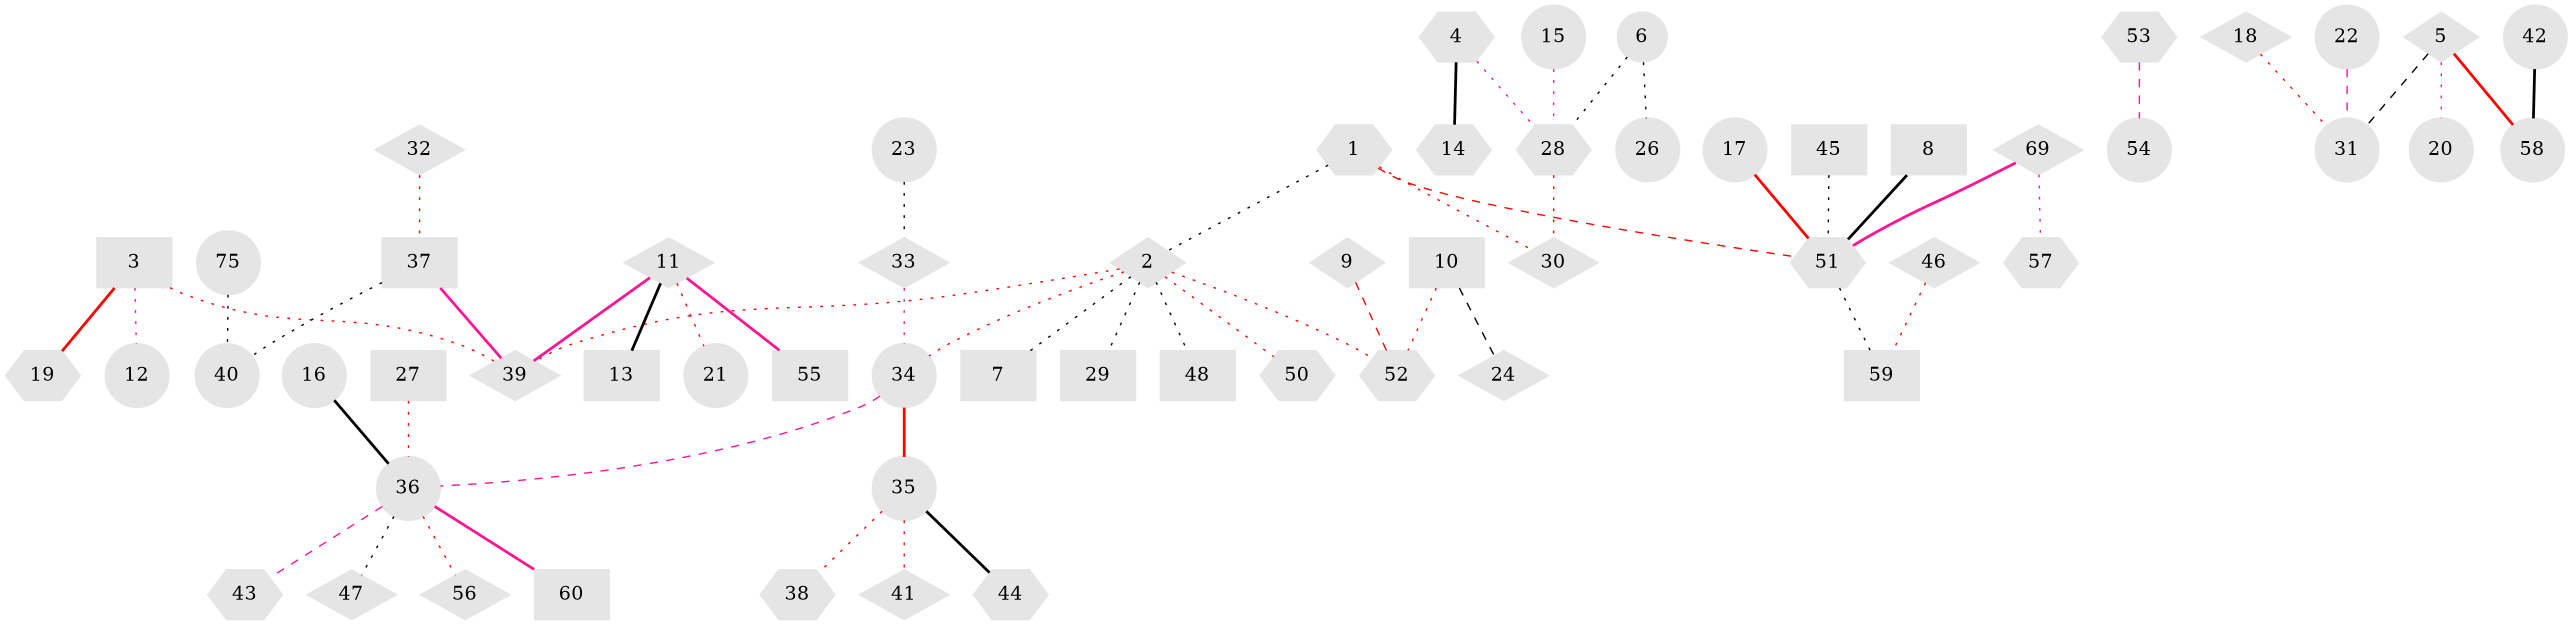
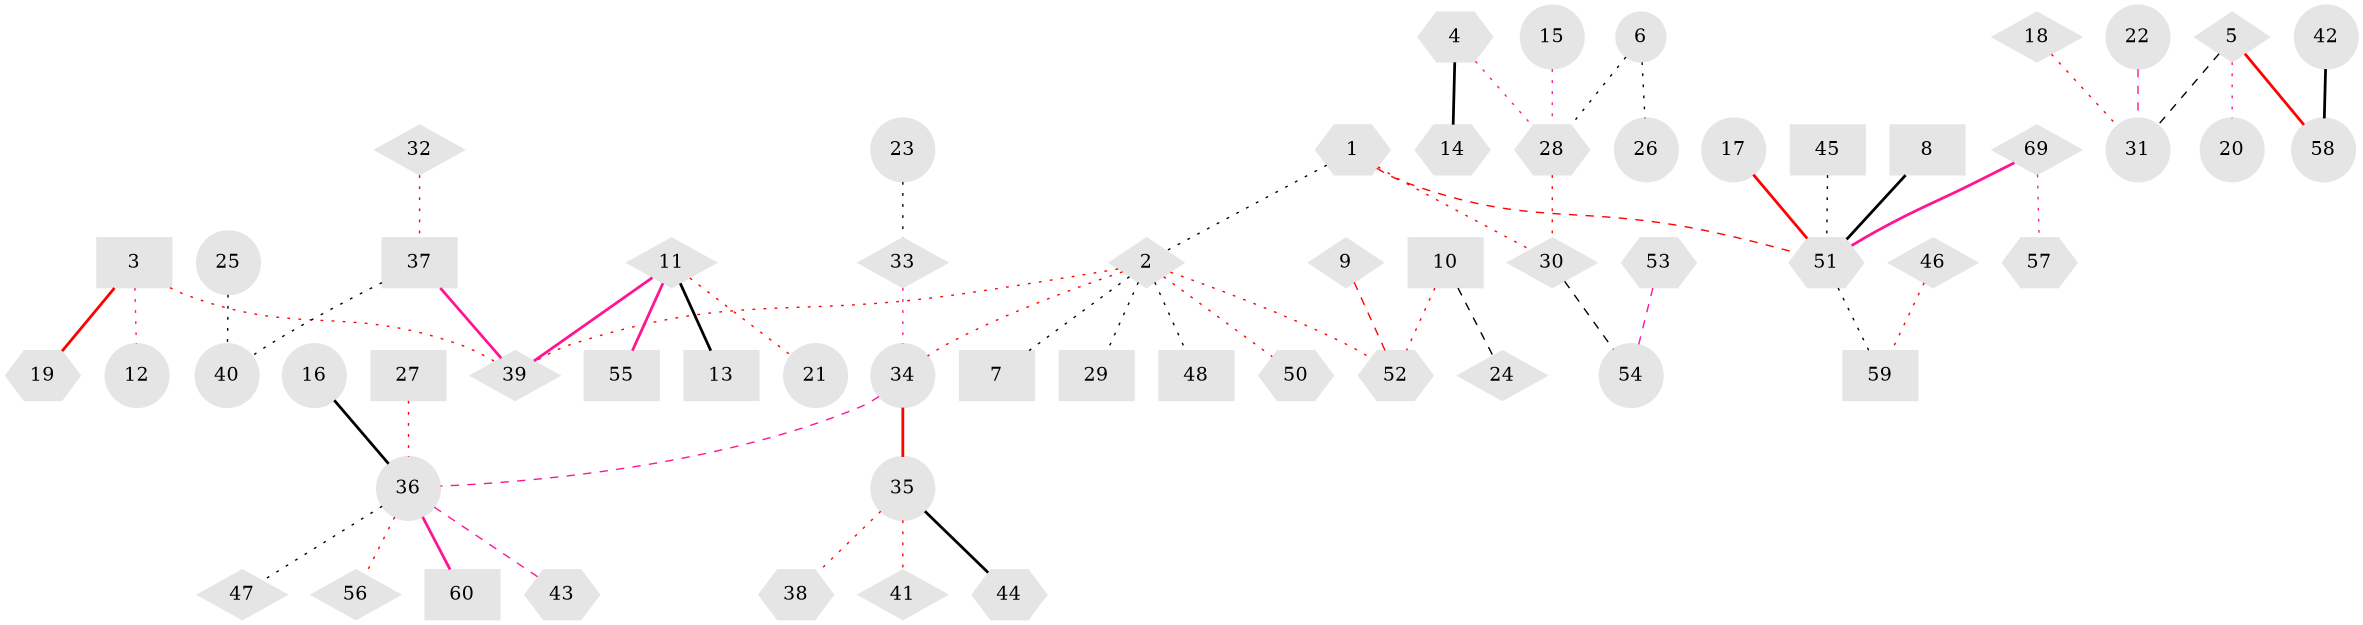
(228, 263) -> (228, 263)
none -> (1589, 315)
